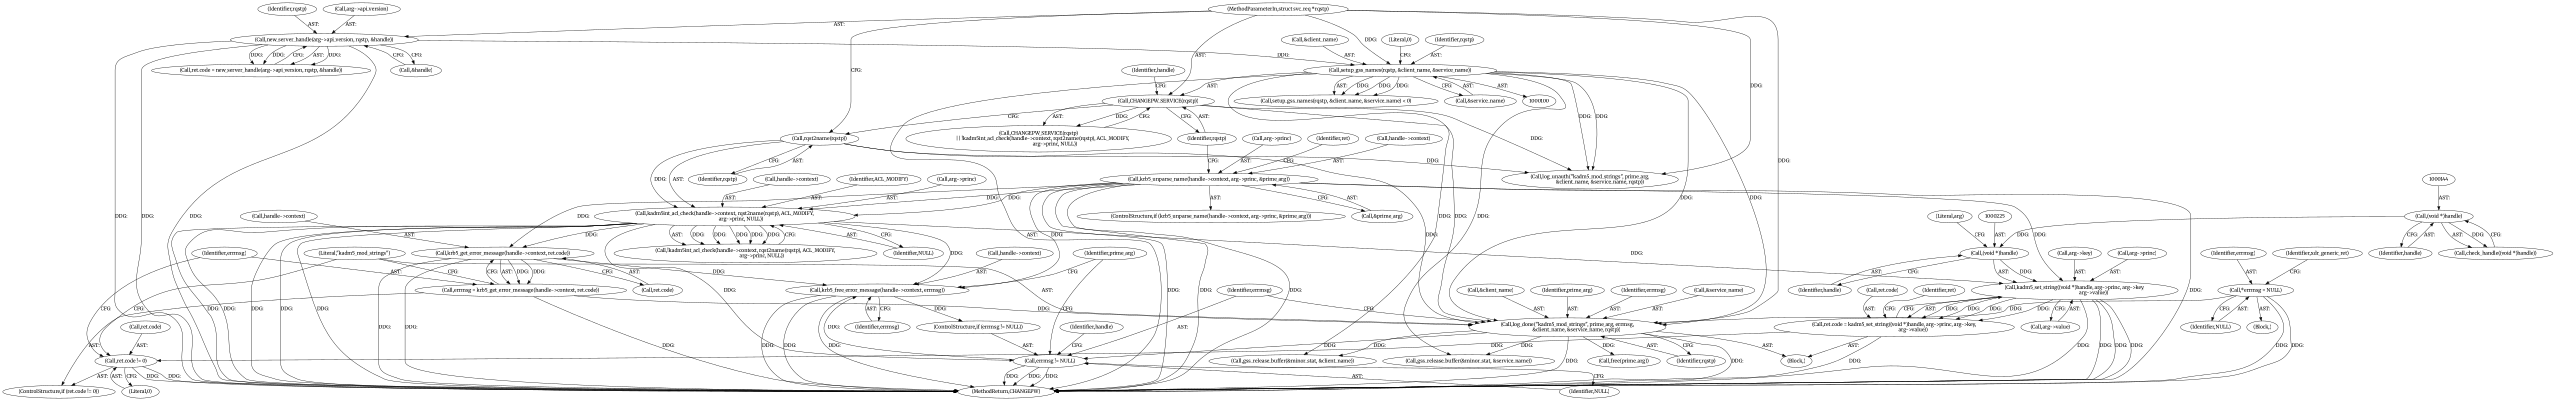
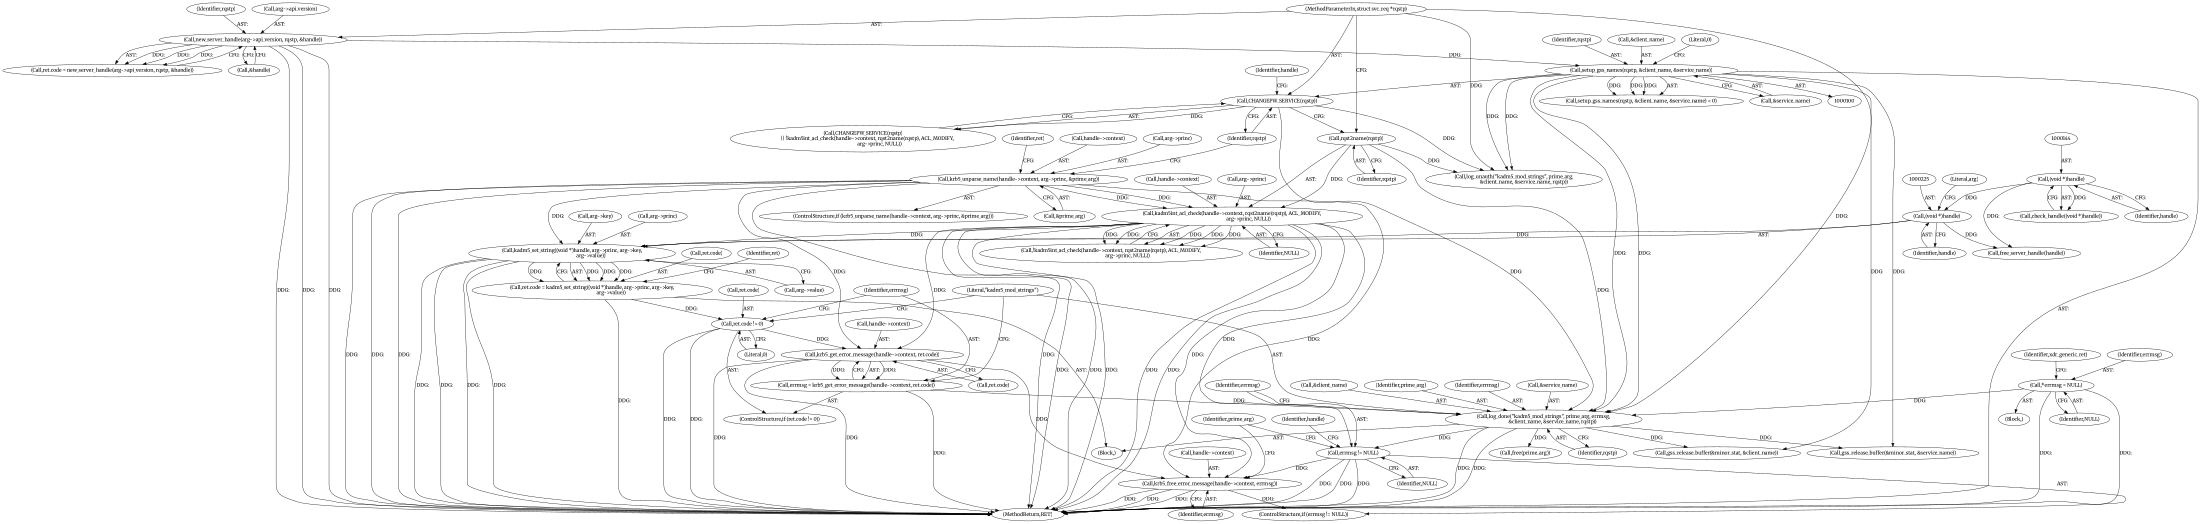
(1350, 32) -> none
(879, 180) -> none
none -> (2027, 253)
none -> (802, 339)
(1013, 344) -> (2118, 502)
(1006, 392) -> (1028, 515)
